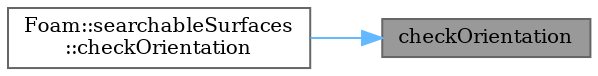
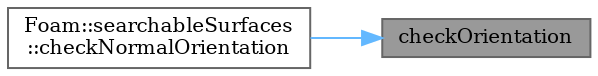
(159, 38) -> (159, 38)
